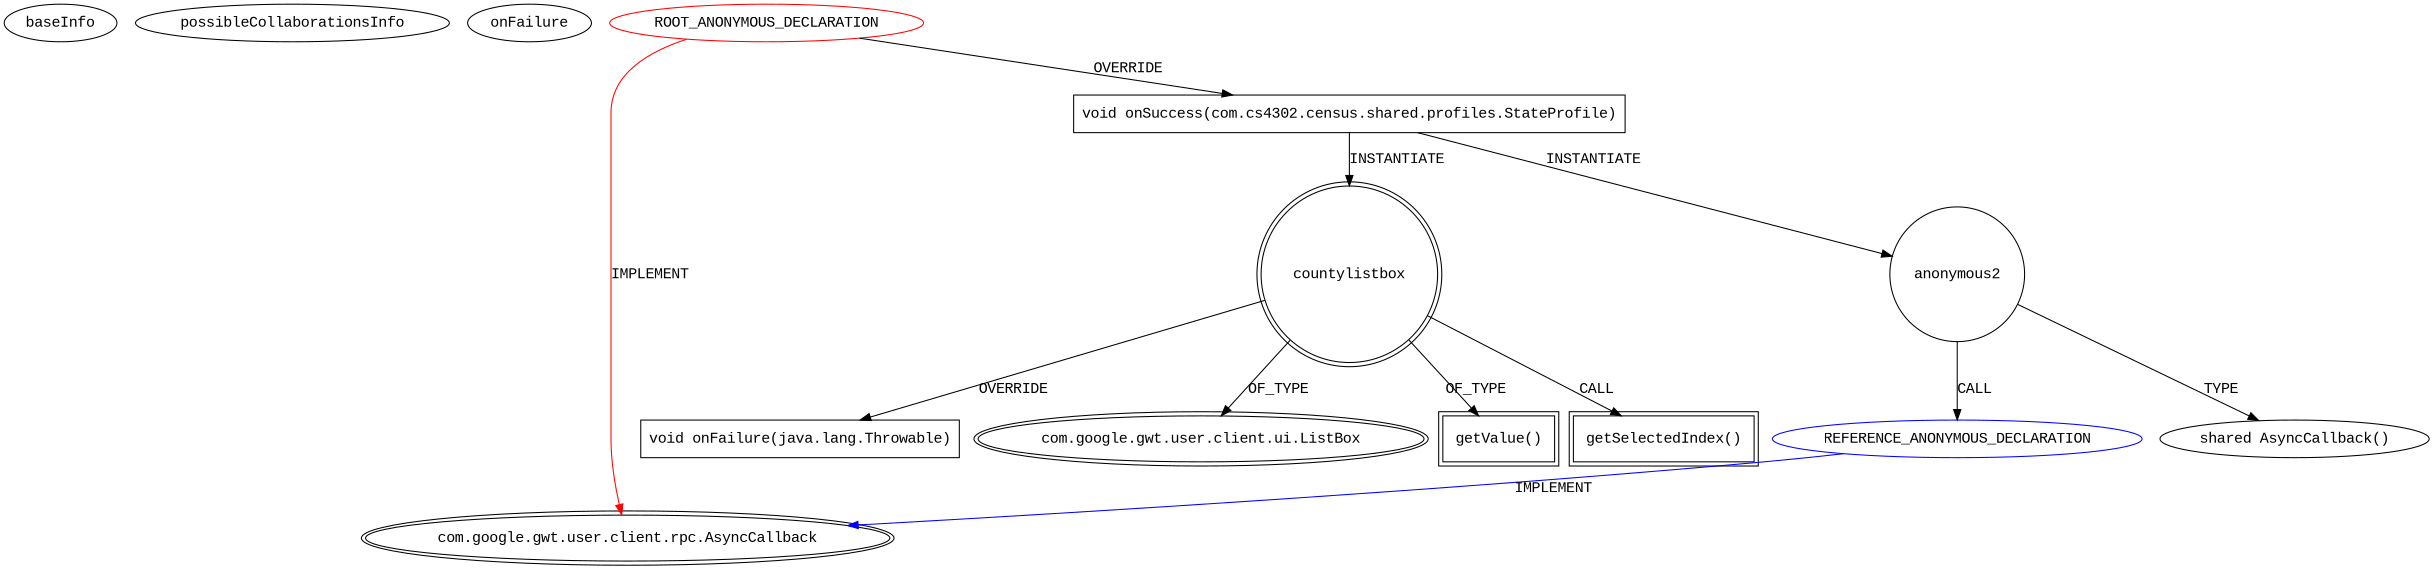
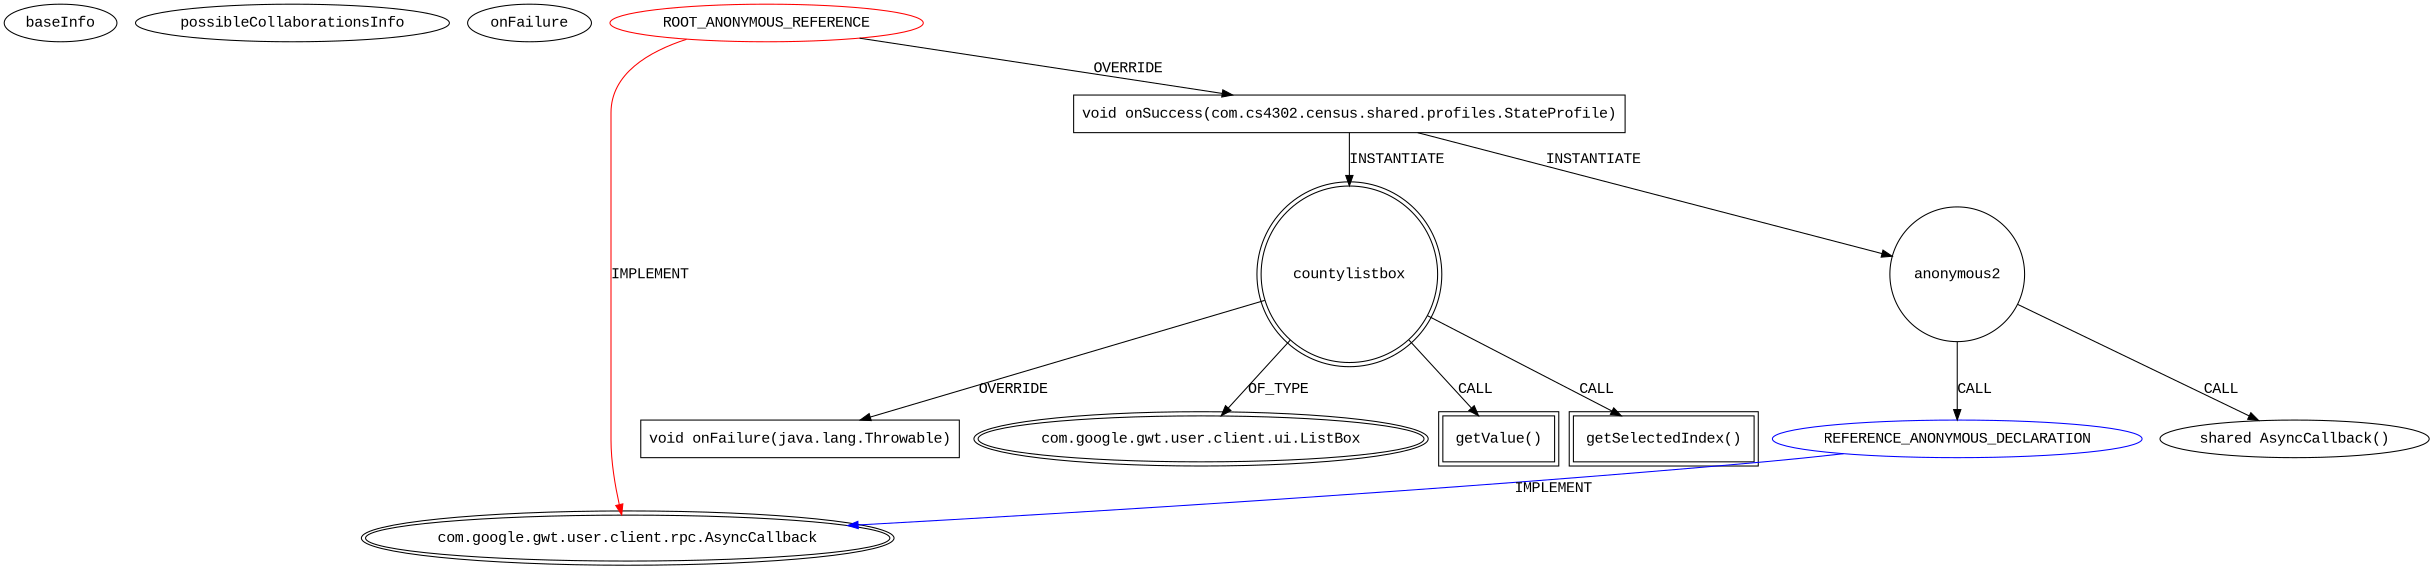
(767, 23) -> (767, 23)
(1476, 389) -> (1476, 389)
(2222, 389) -> (2222, 389)
